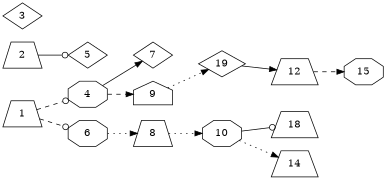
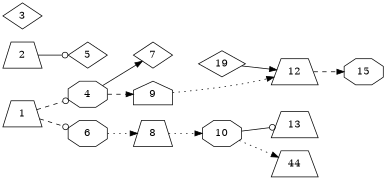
(185, 80) -> (220, 87)
(295, 125) -> (295, 125)
(295, 164) -> (295, 164)
